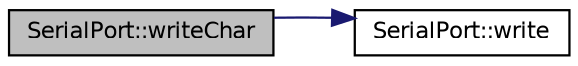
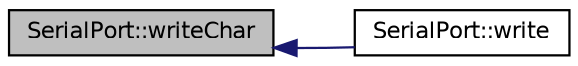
(303, 18) -> (326, 48)
